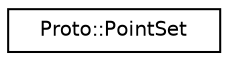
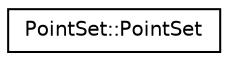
(114, 31) -> (114, 31)
